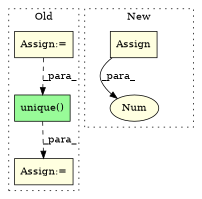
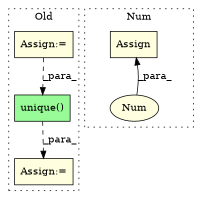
(139, 17) -> (139, 17)
(100, 76) -> (138, 80)
